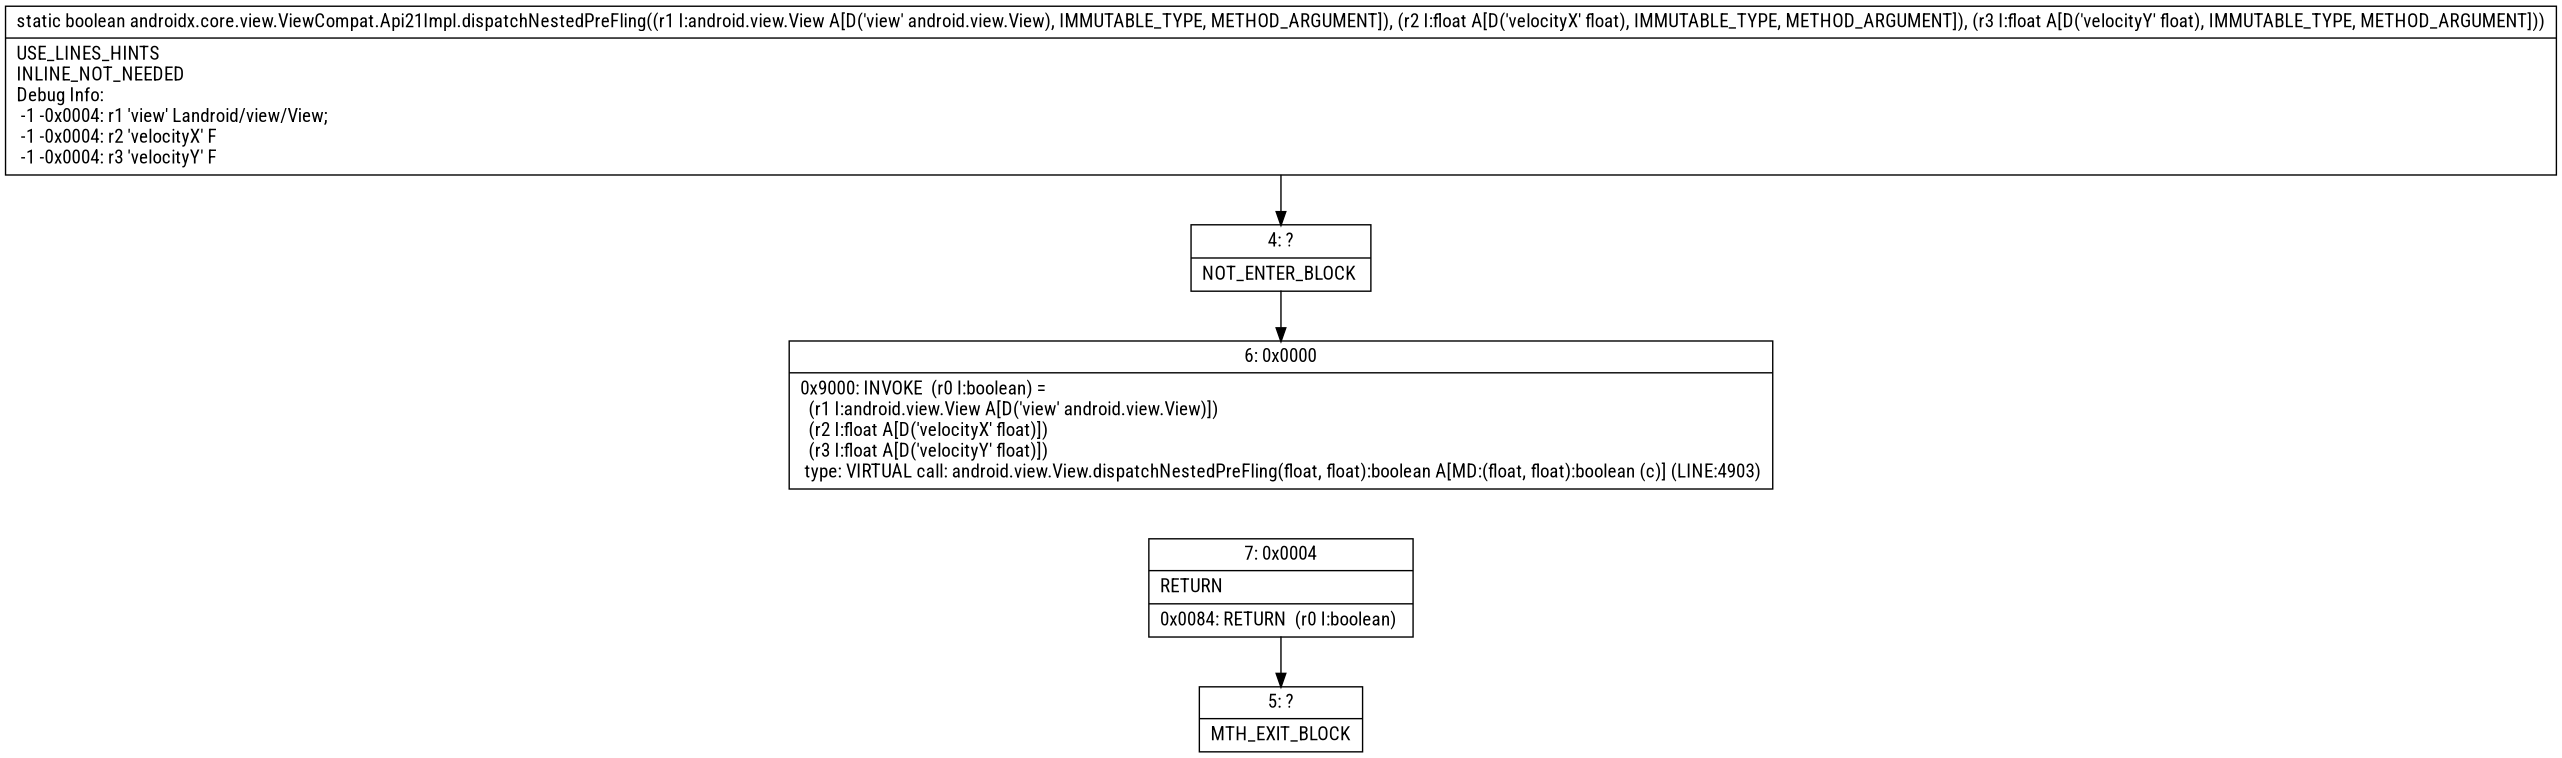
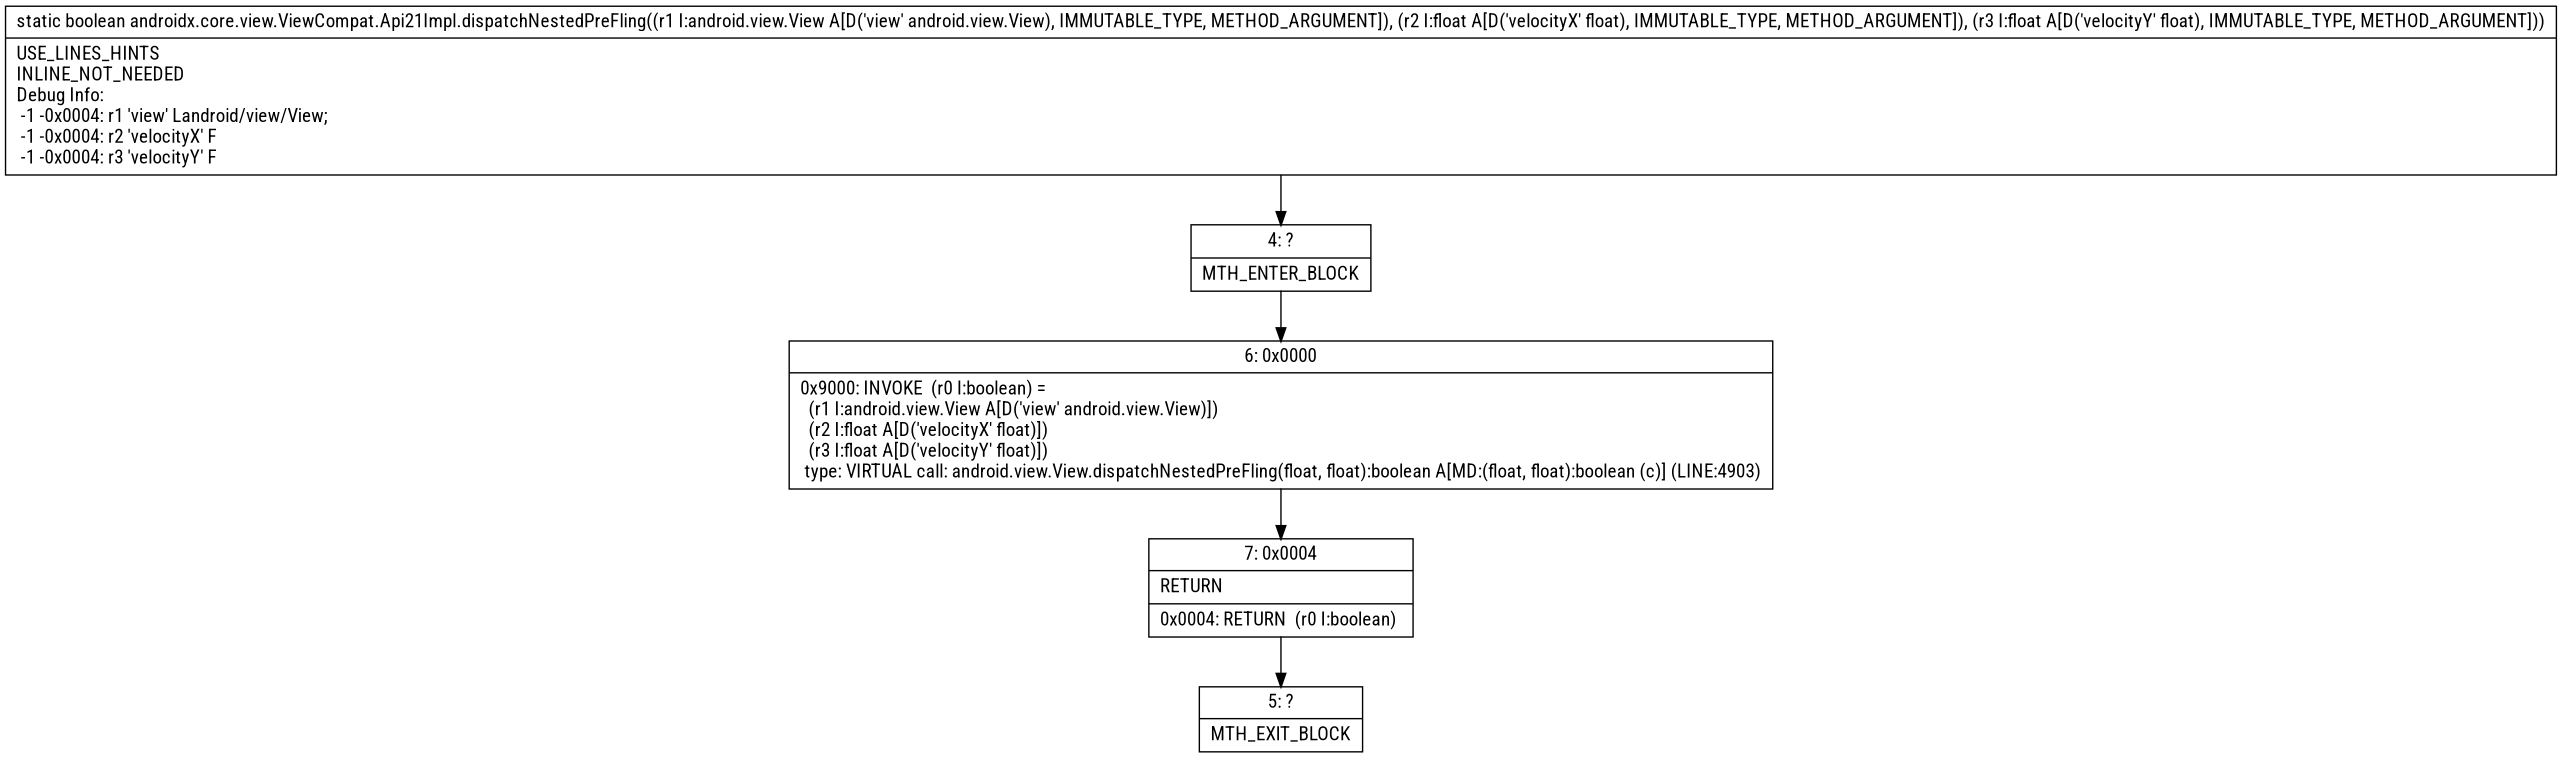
(1280, 274) -> (1281, 274)
none -> (1281, 507)
(1281, 620) -> (1281, 620)
